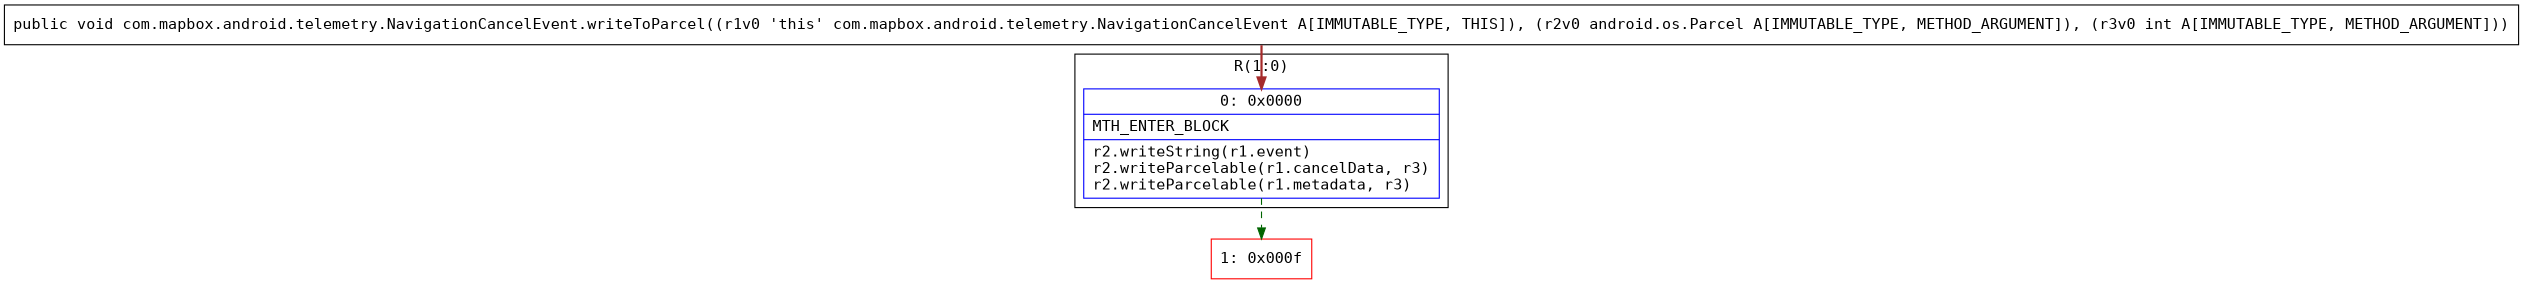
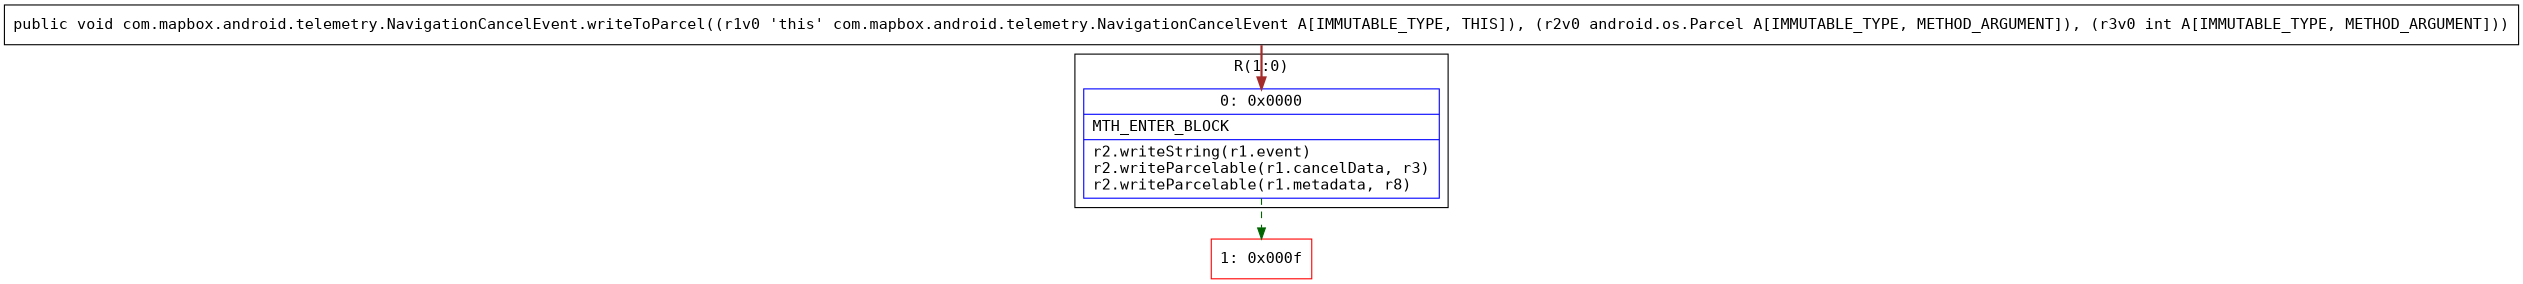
(1252, 185) -> (1252, 185)
